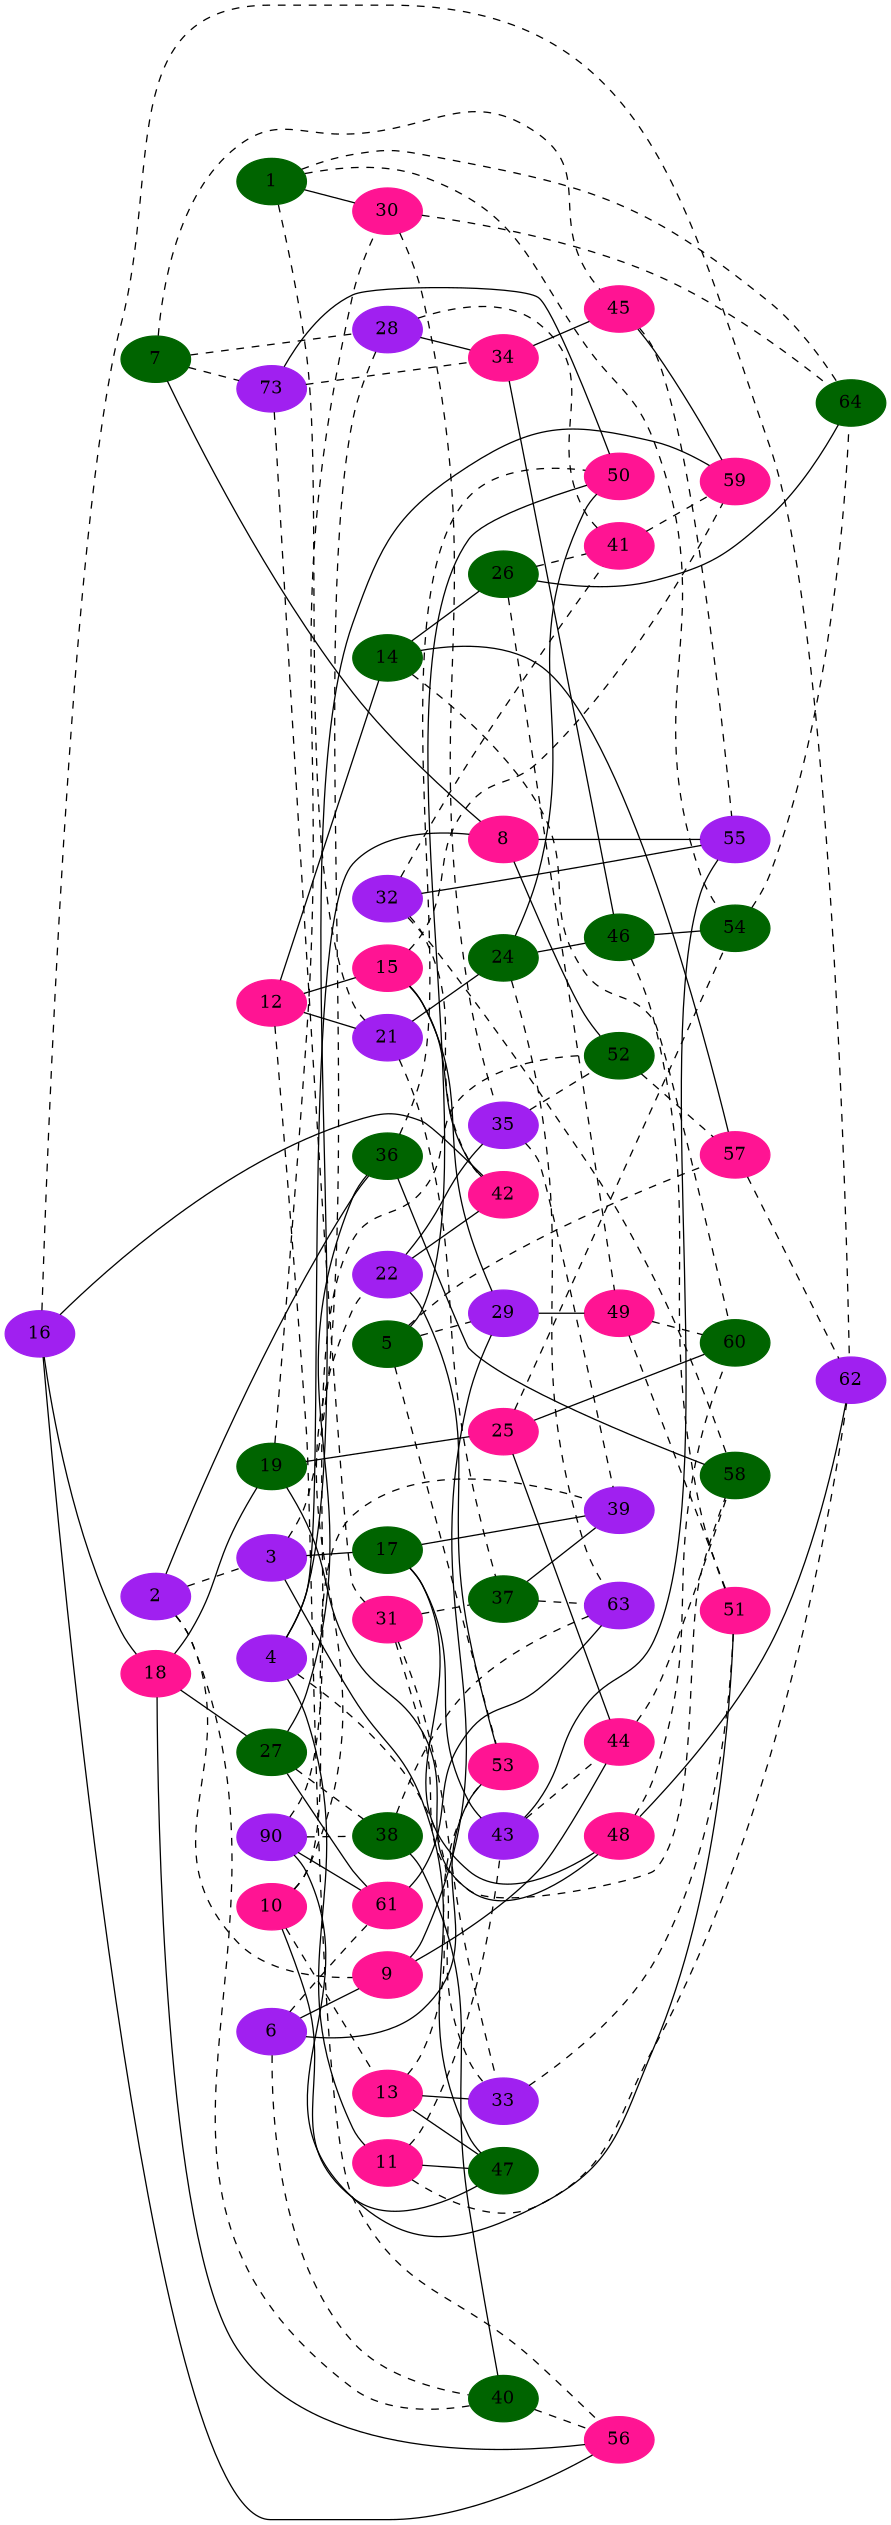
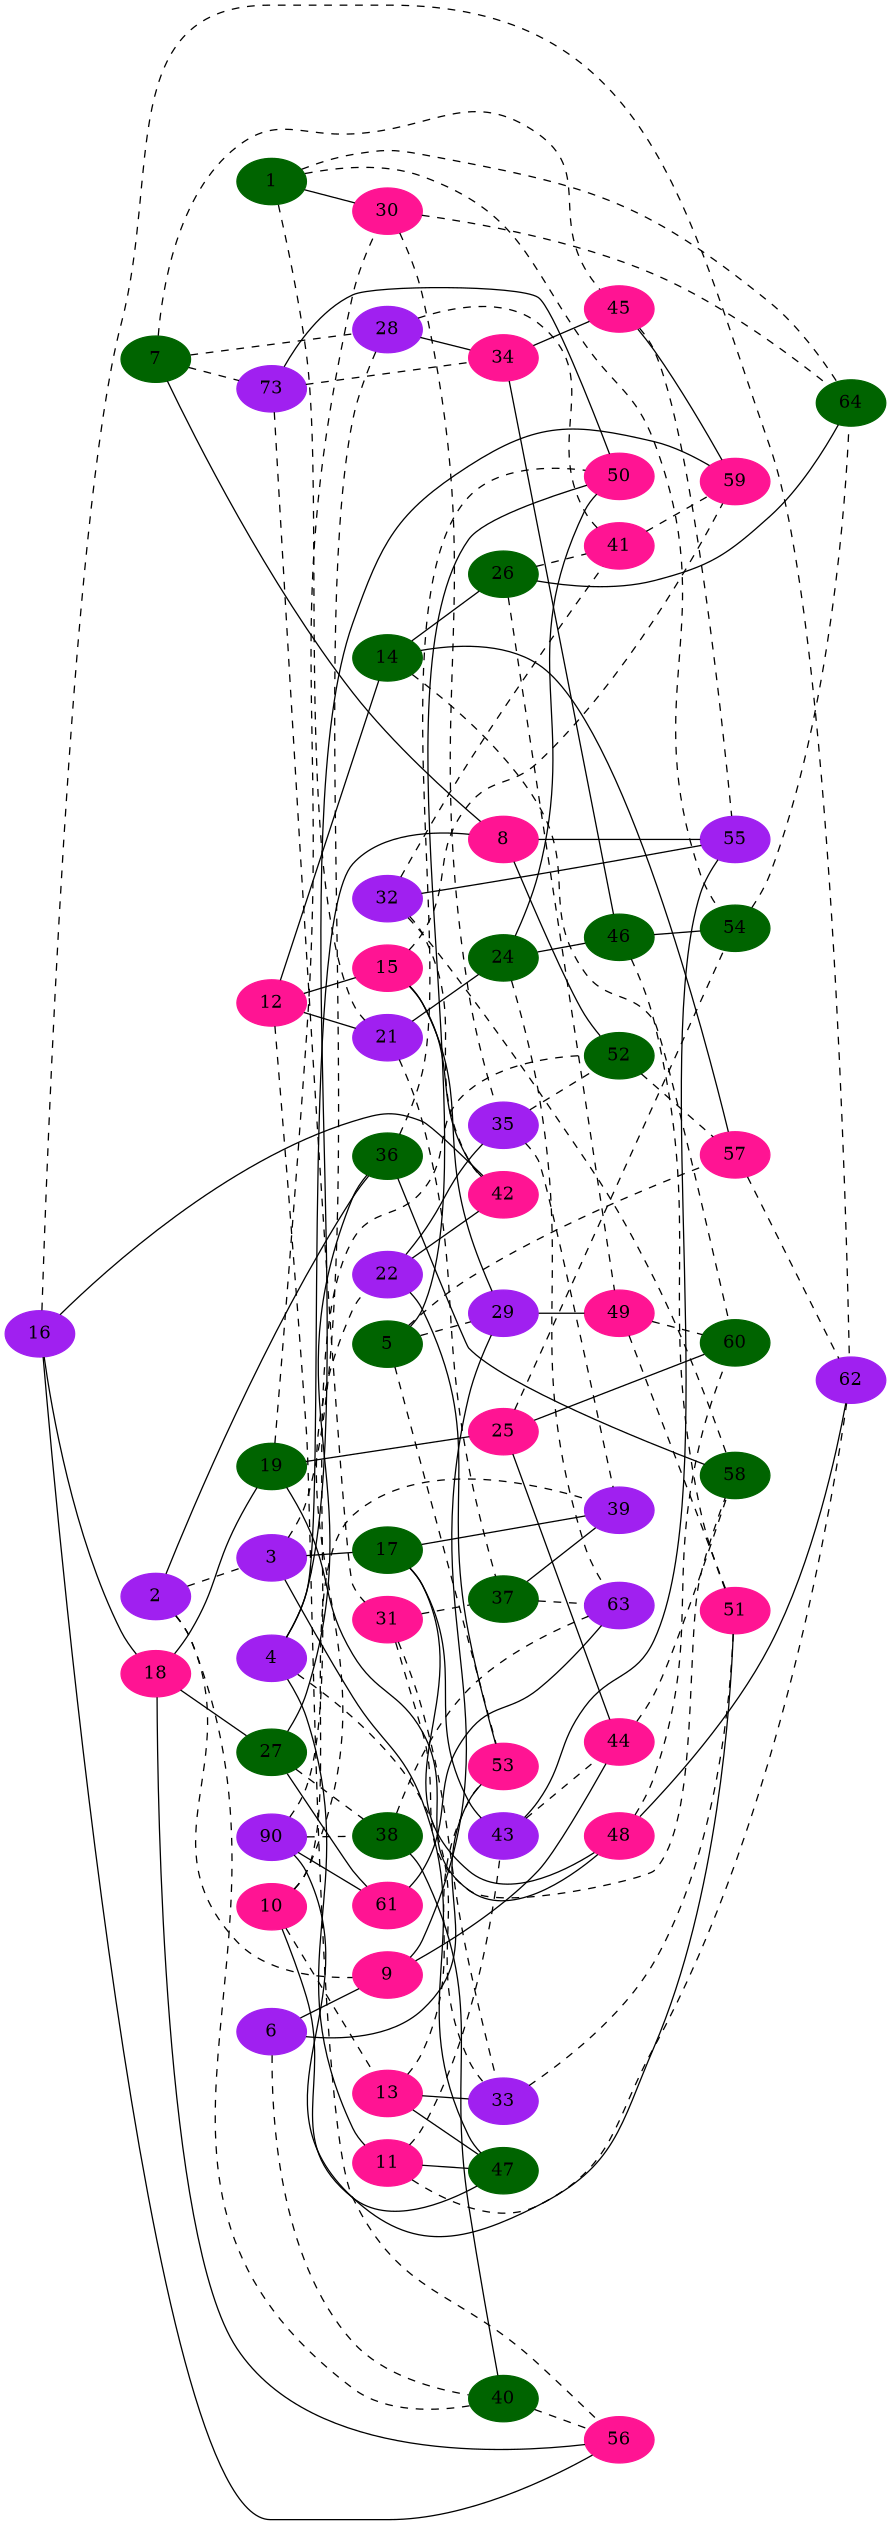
(334, 1961) -> none
